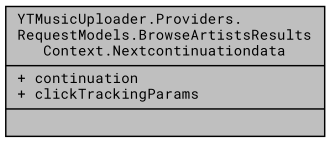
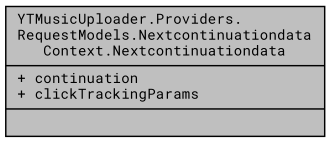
(165, 35) -> (165, 35)
